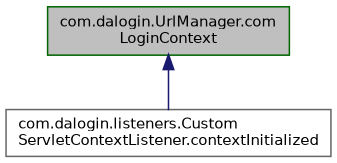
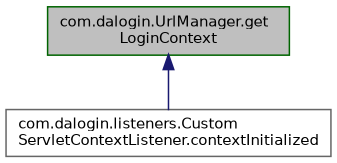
(168, 31) -> (168, 31)
